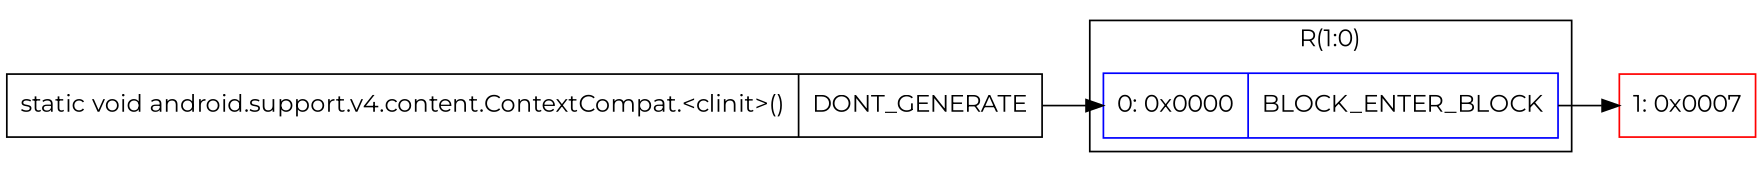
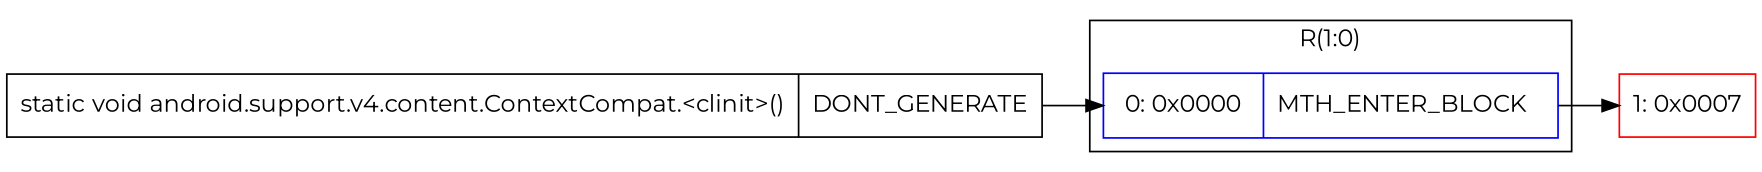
(1403, 105) -> (1402, 105)
